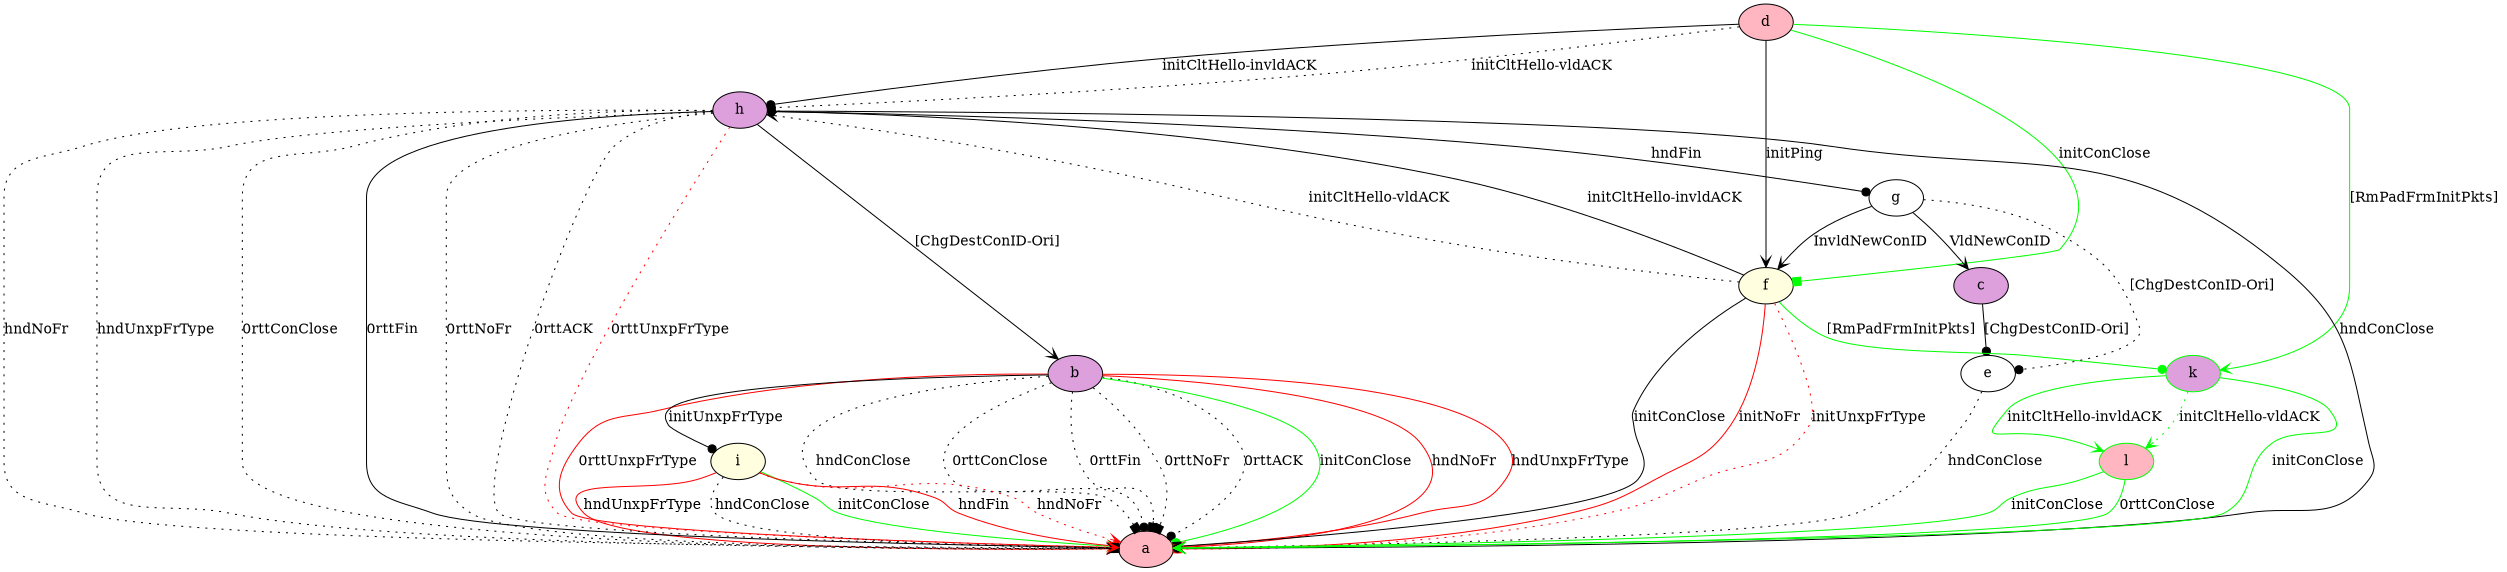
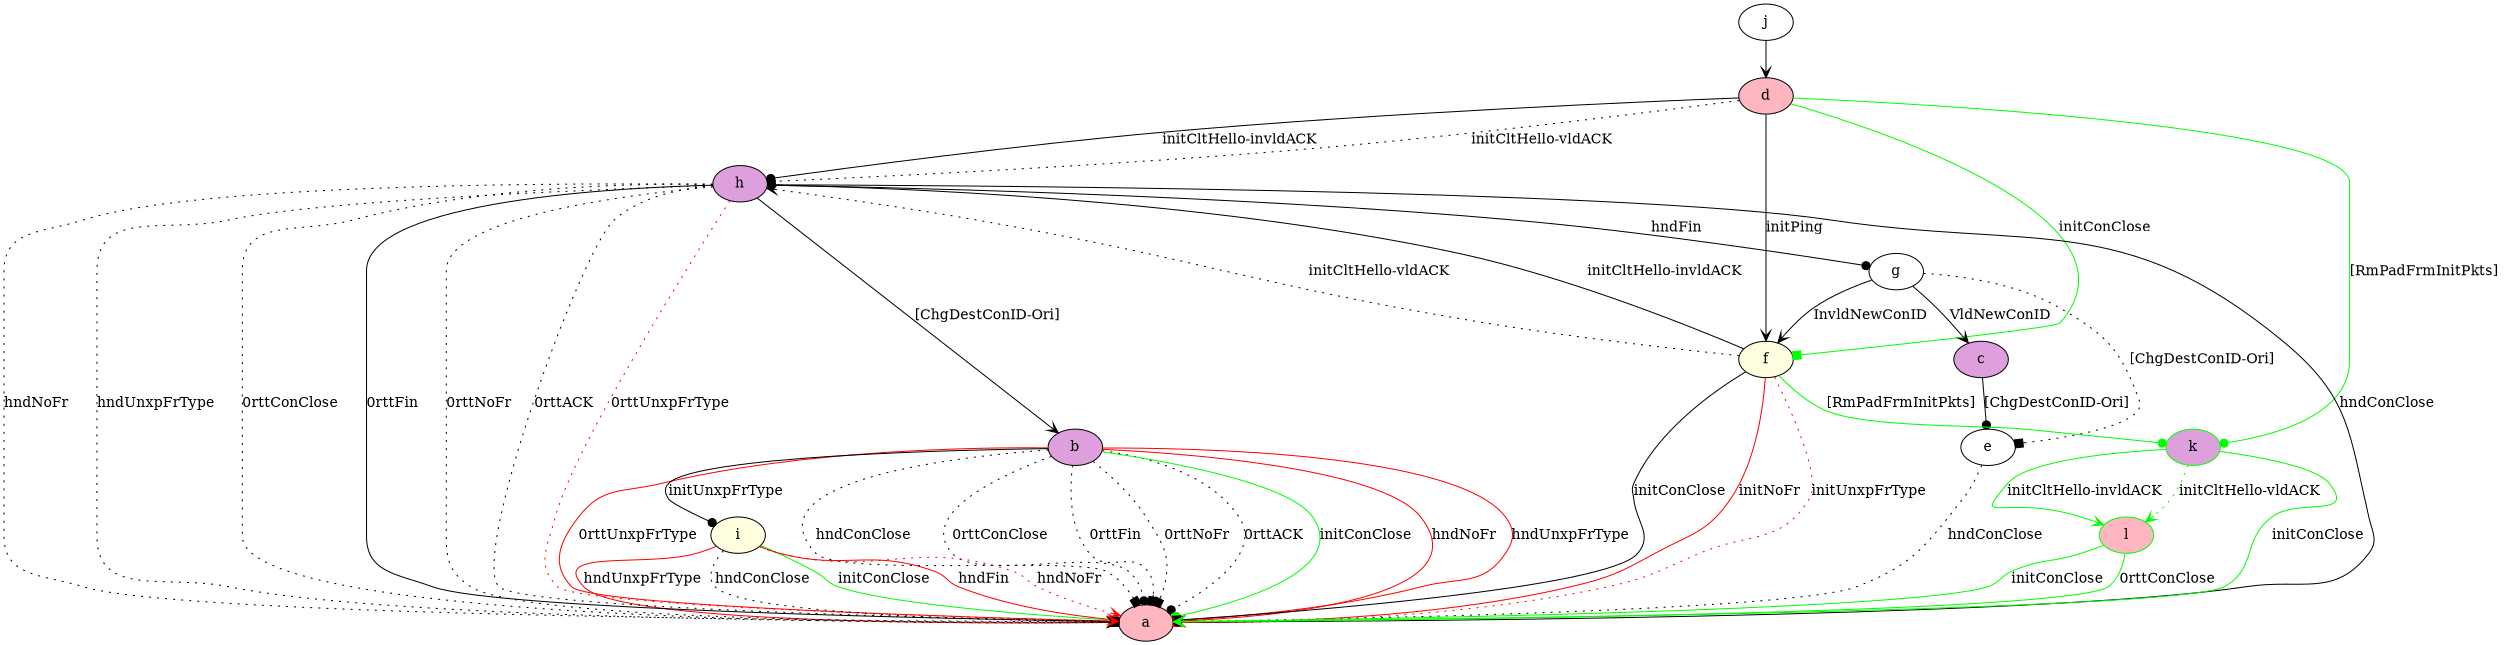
none -> (1766, 22)
(2243, 66) -> (2244, 140)
(2107, 268) -> (2106, 341)
